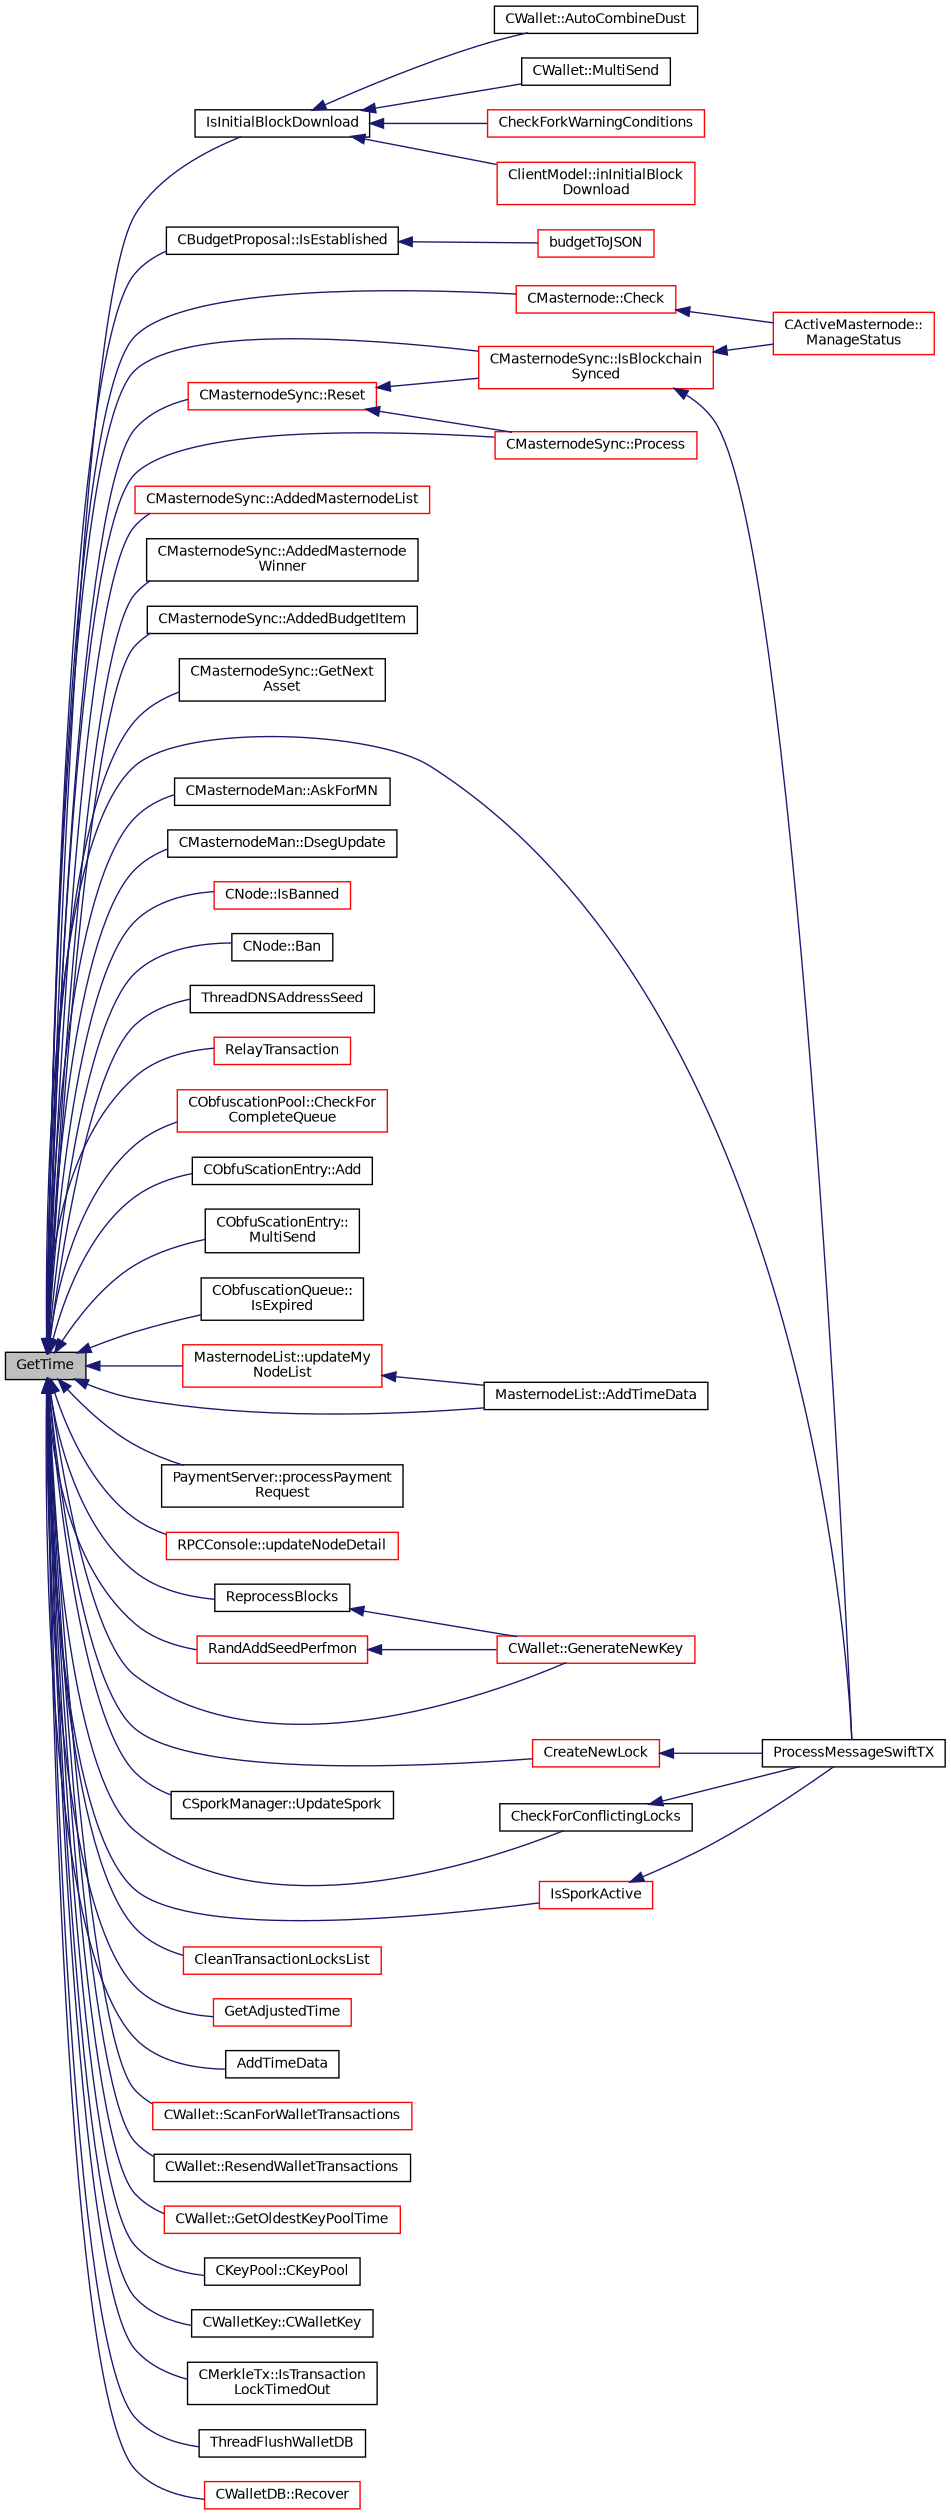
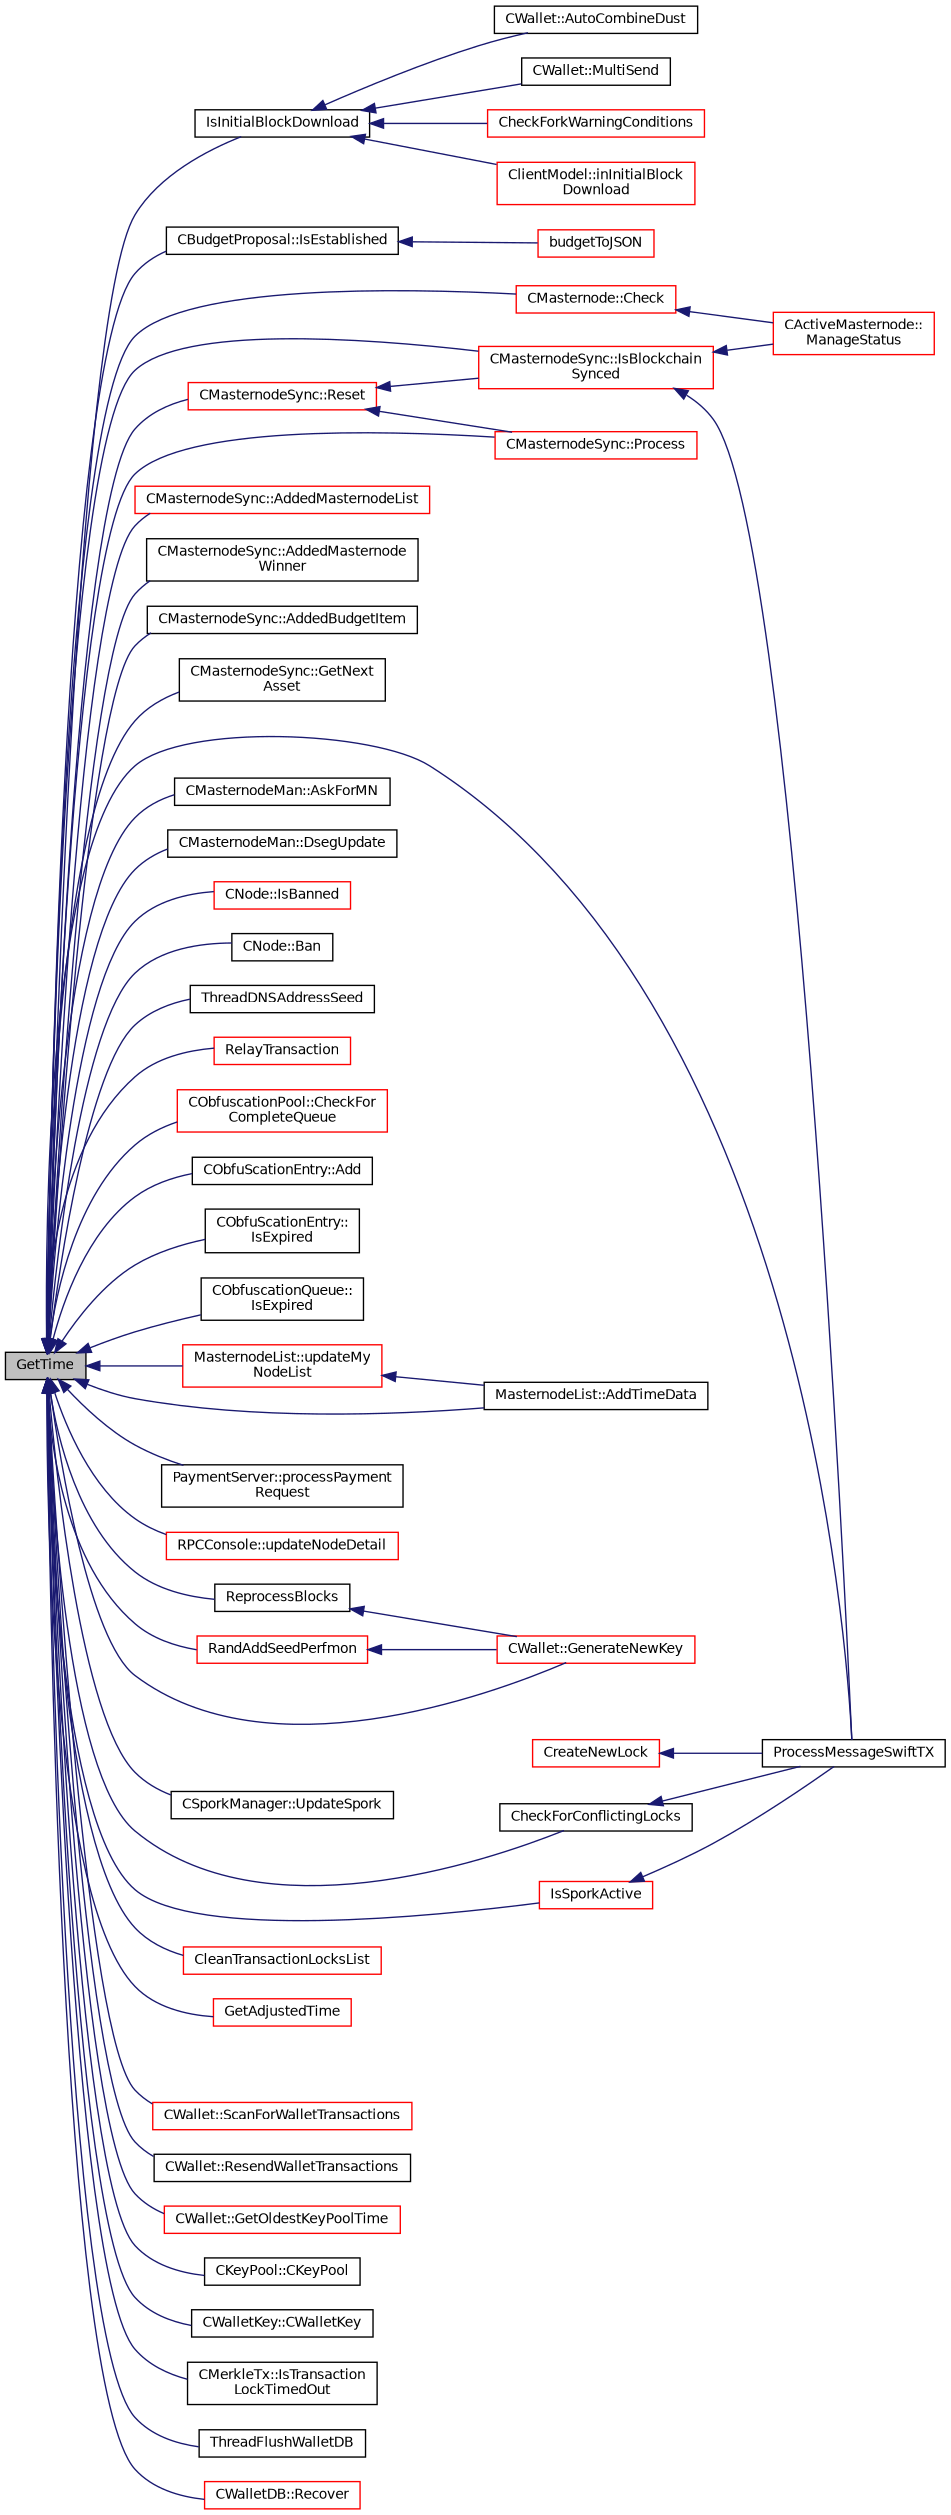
(282, 1231) -> (282, 1231)
(158, 1741) -> none
(282, 2064) -> none
